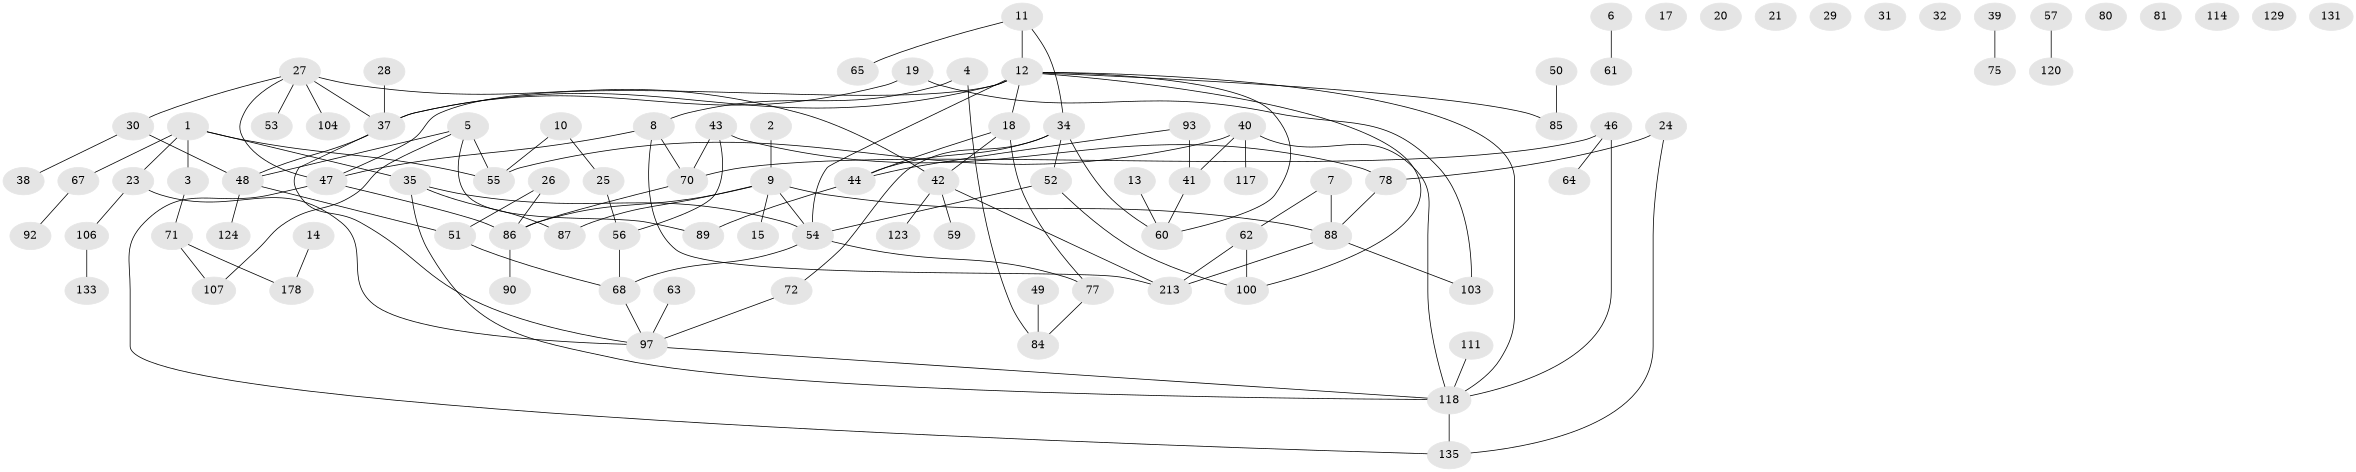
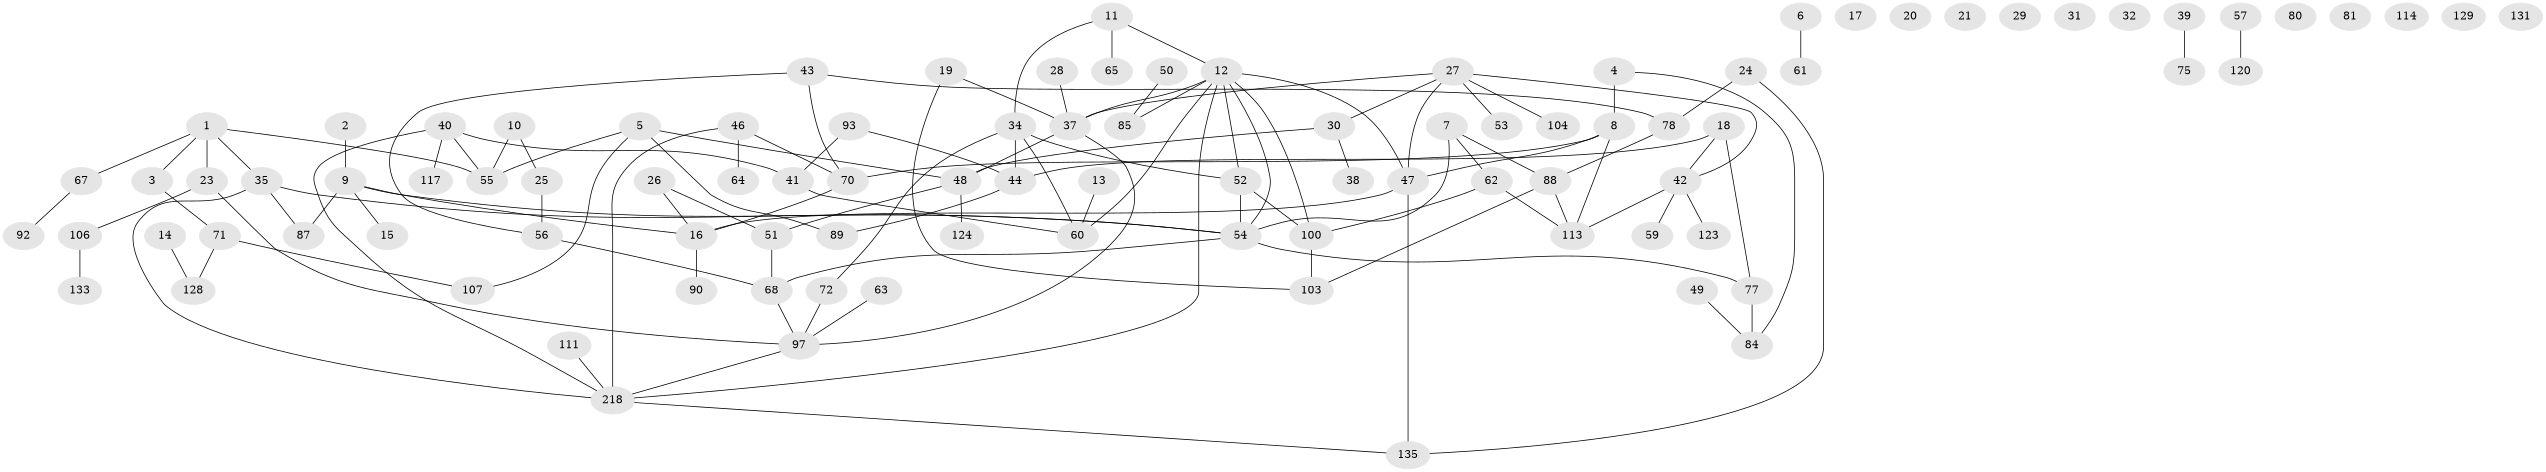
(1017, 95) -> (1231, 126)
(1051, 209) -> none
none -> (1355, 220)
(510, 236) -> (696, 236)
none -> (1311, 263)
(292, 291) -> (193, 291)
(1170, 291) -> (1572, 236)
(1449, 400) -> (613, 400)
